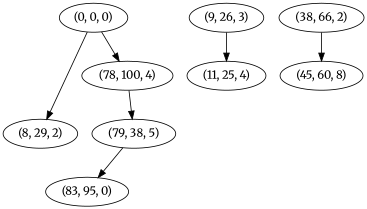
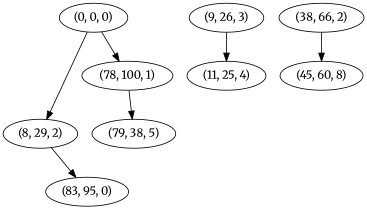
(127, 76) -> (127, 76)
(113, 160) -> (61, 159)
